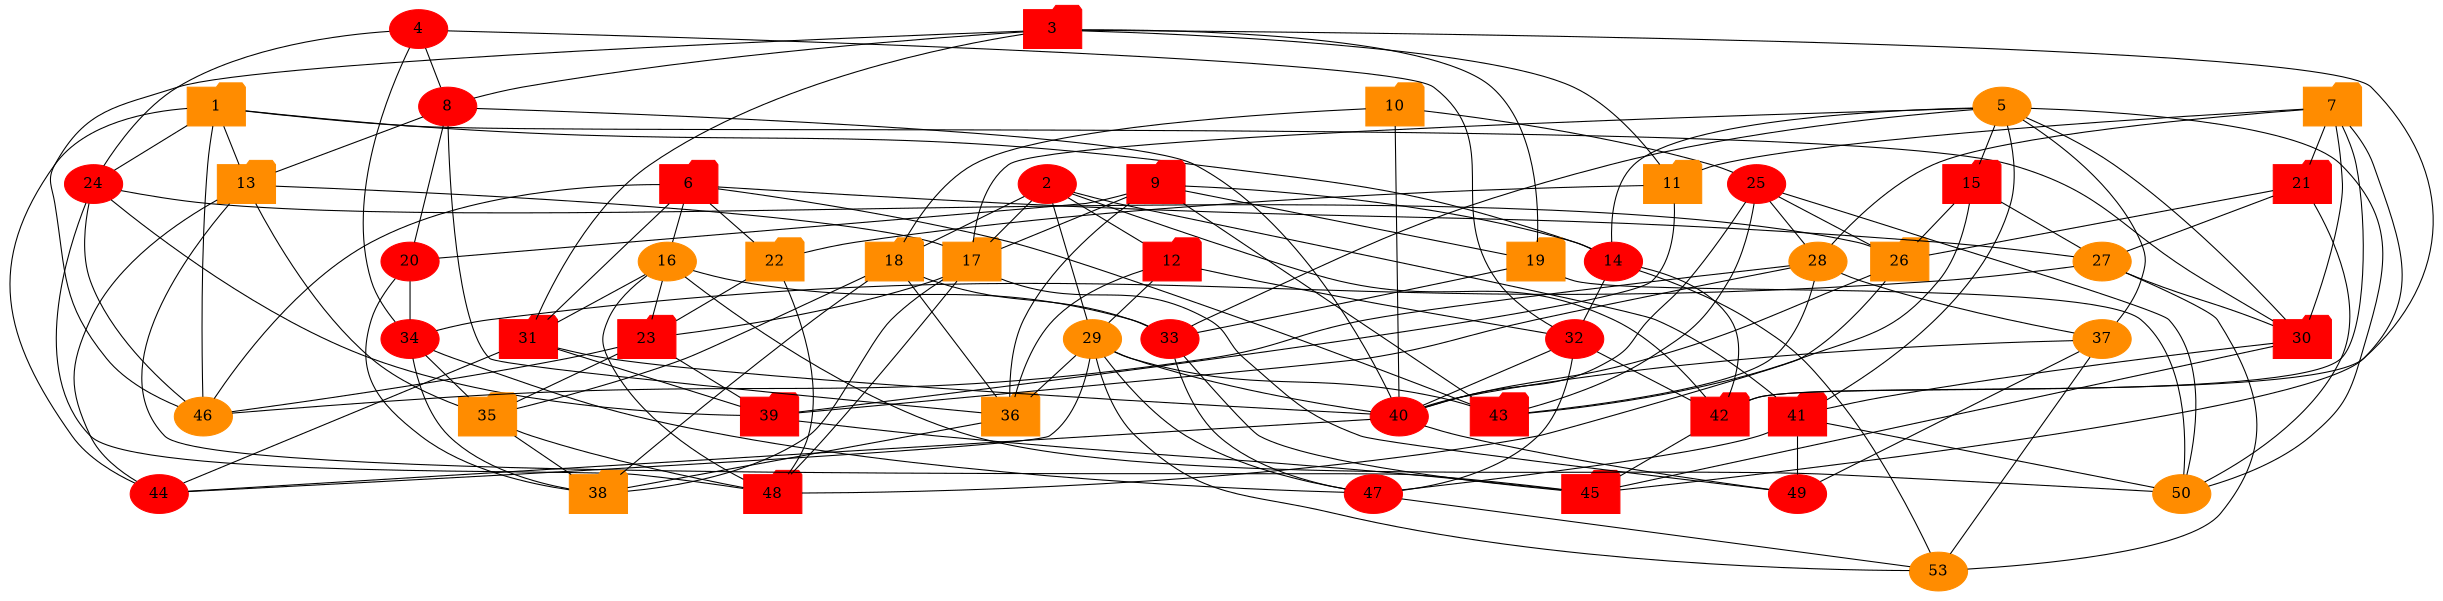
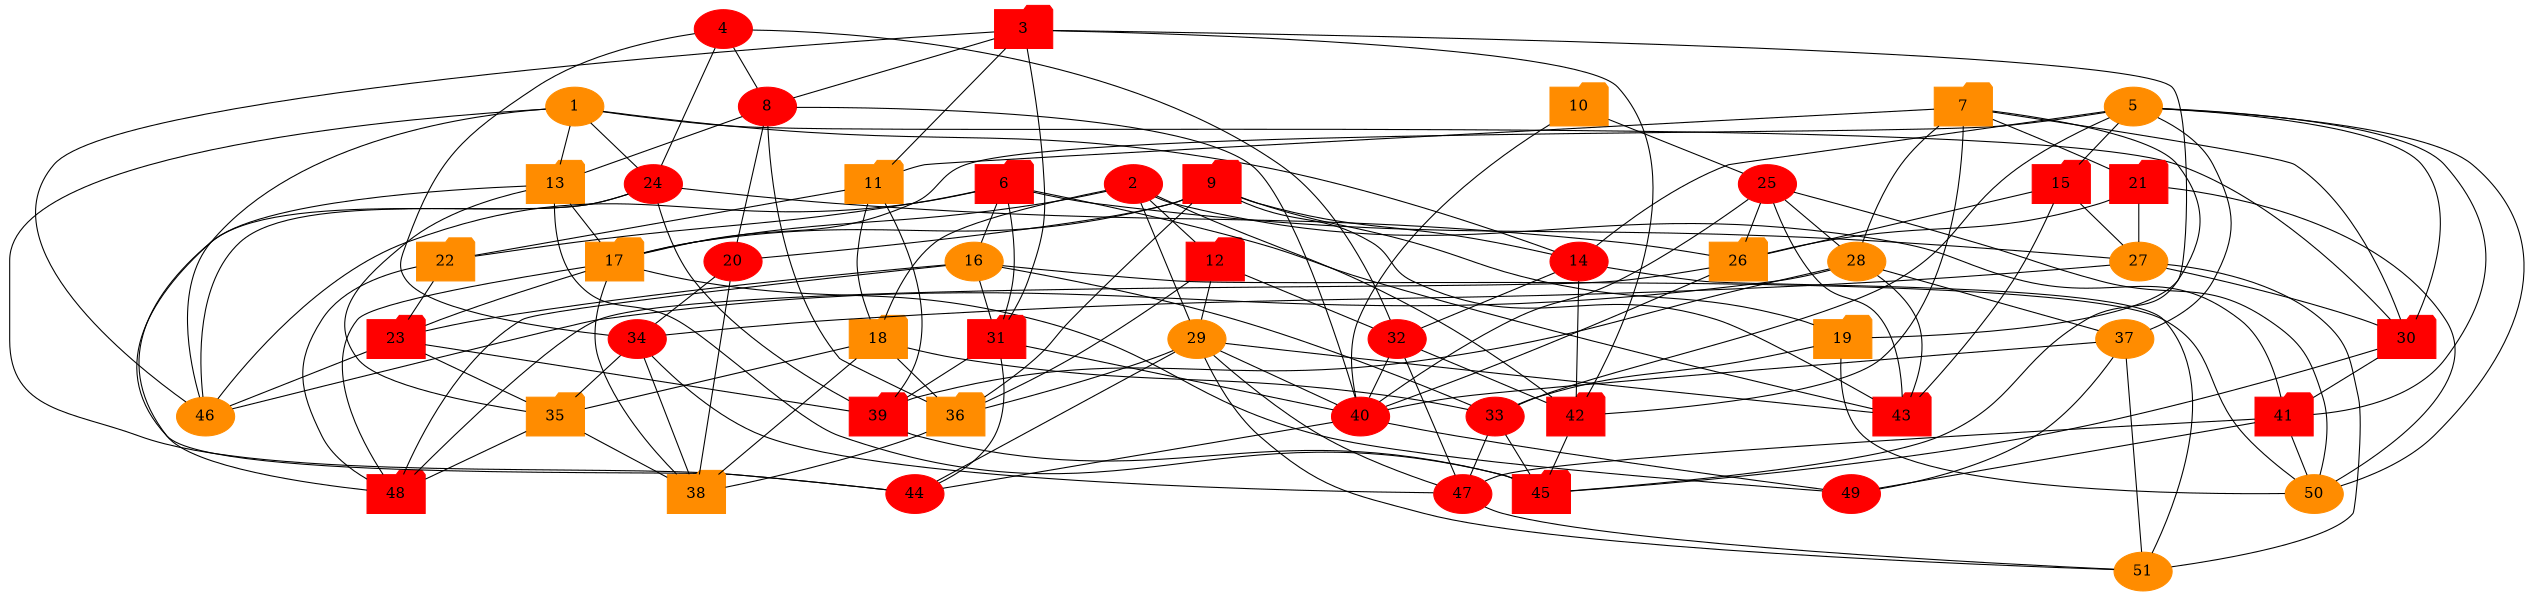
(216, 107) -> (575, 107)
(1165, 124) -> (857, 262)
(1938, 572) -> (2143, 572)
